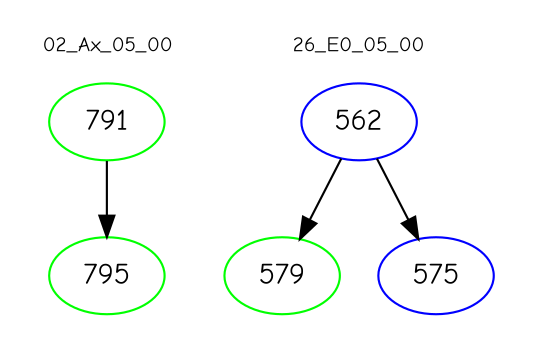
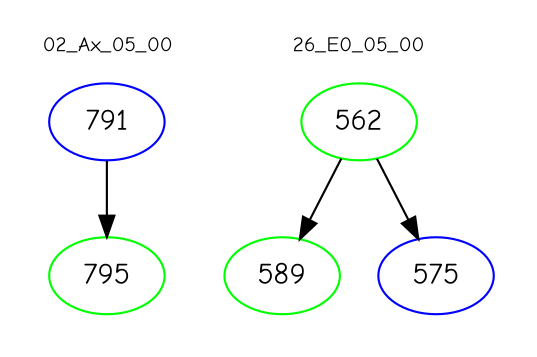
(107, 122) -> (107, 122)
(359, 122) -> (359, 122)
(282, 276) -> (282, 276)
